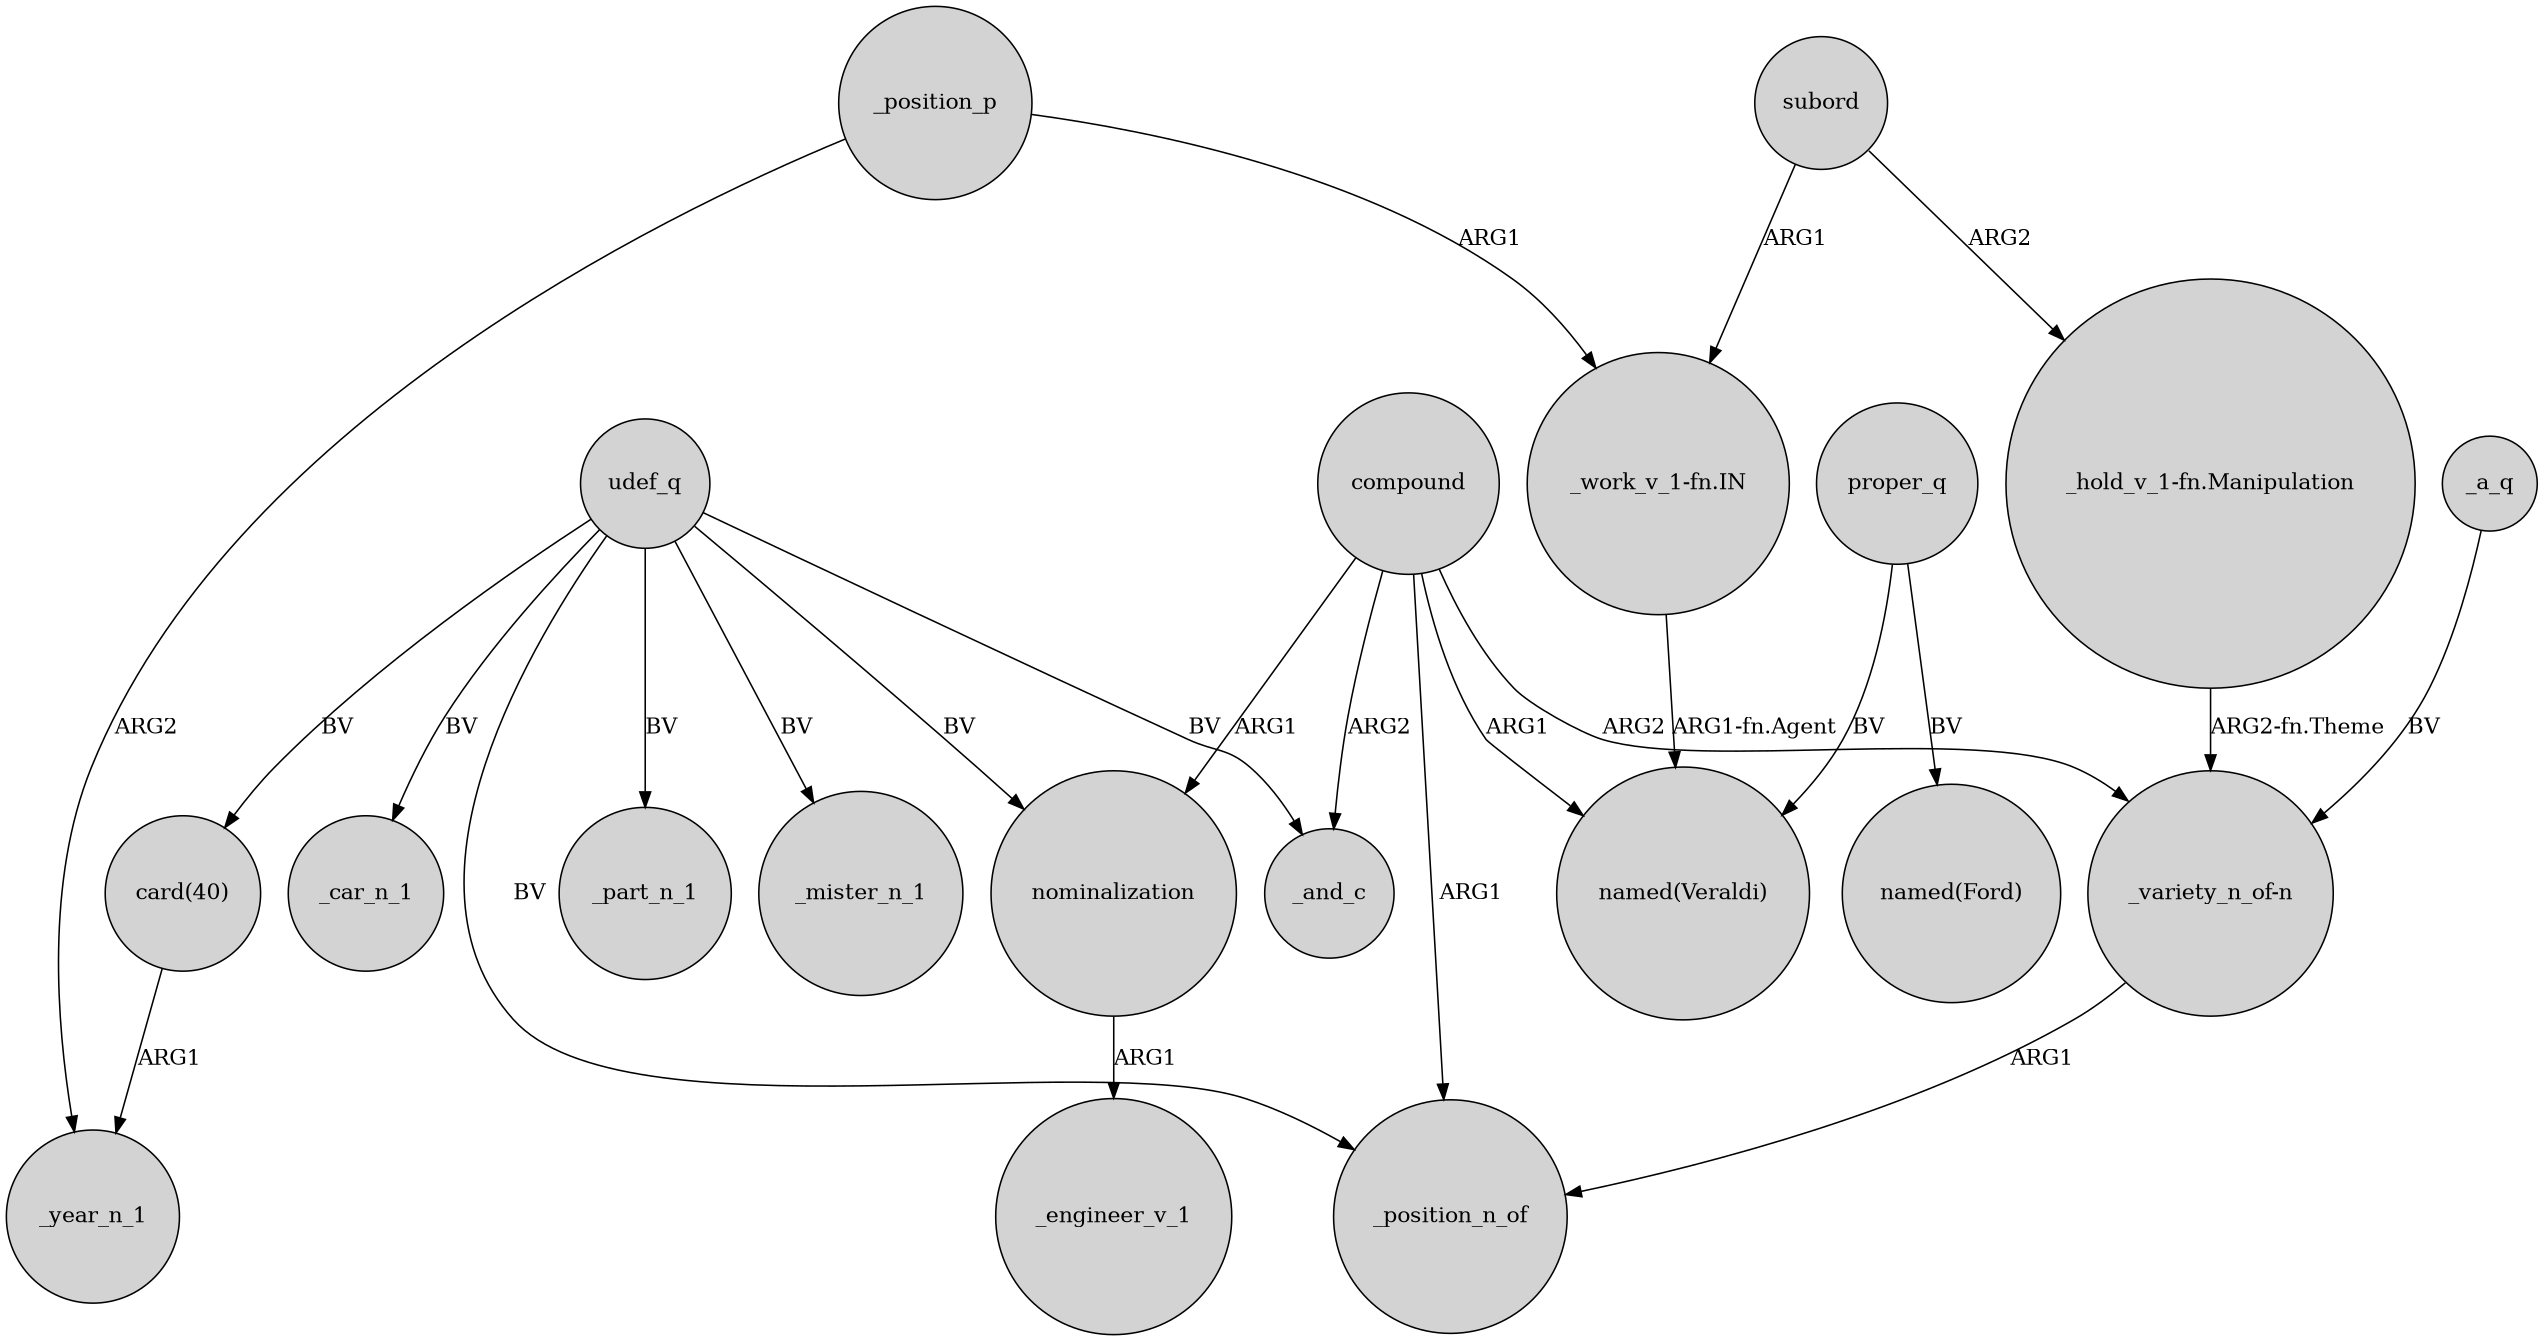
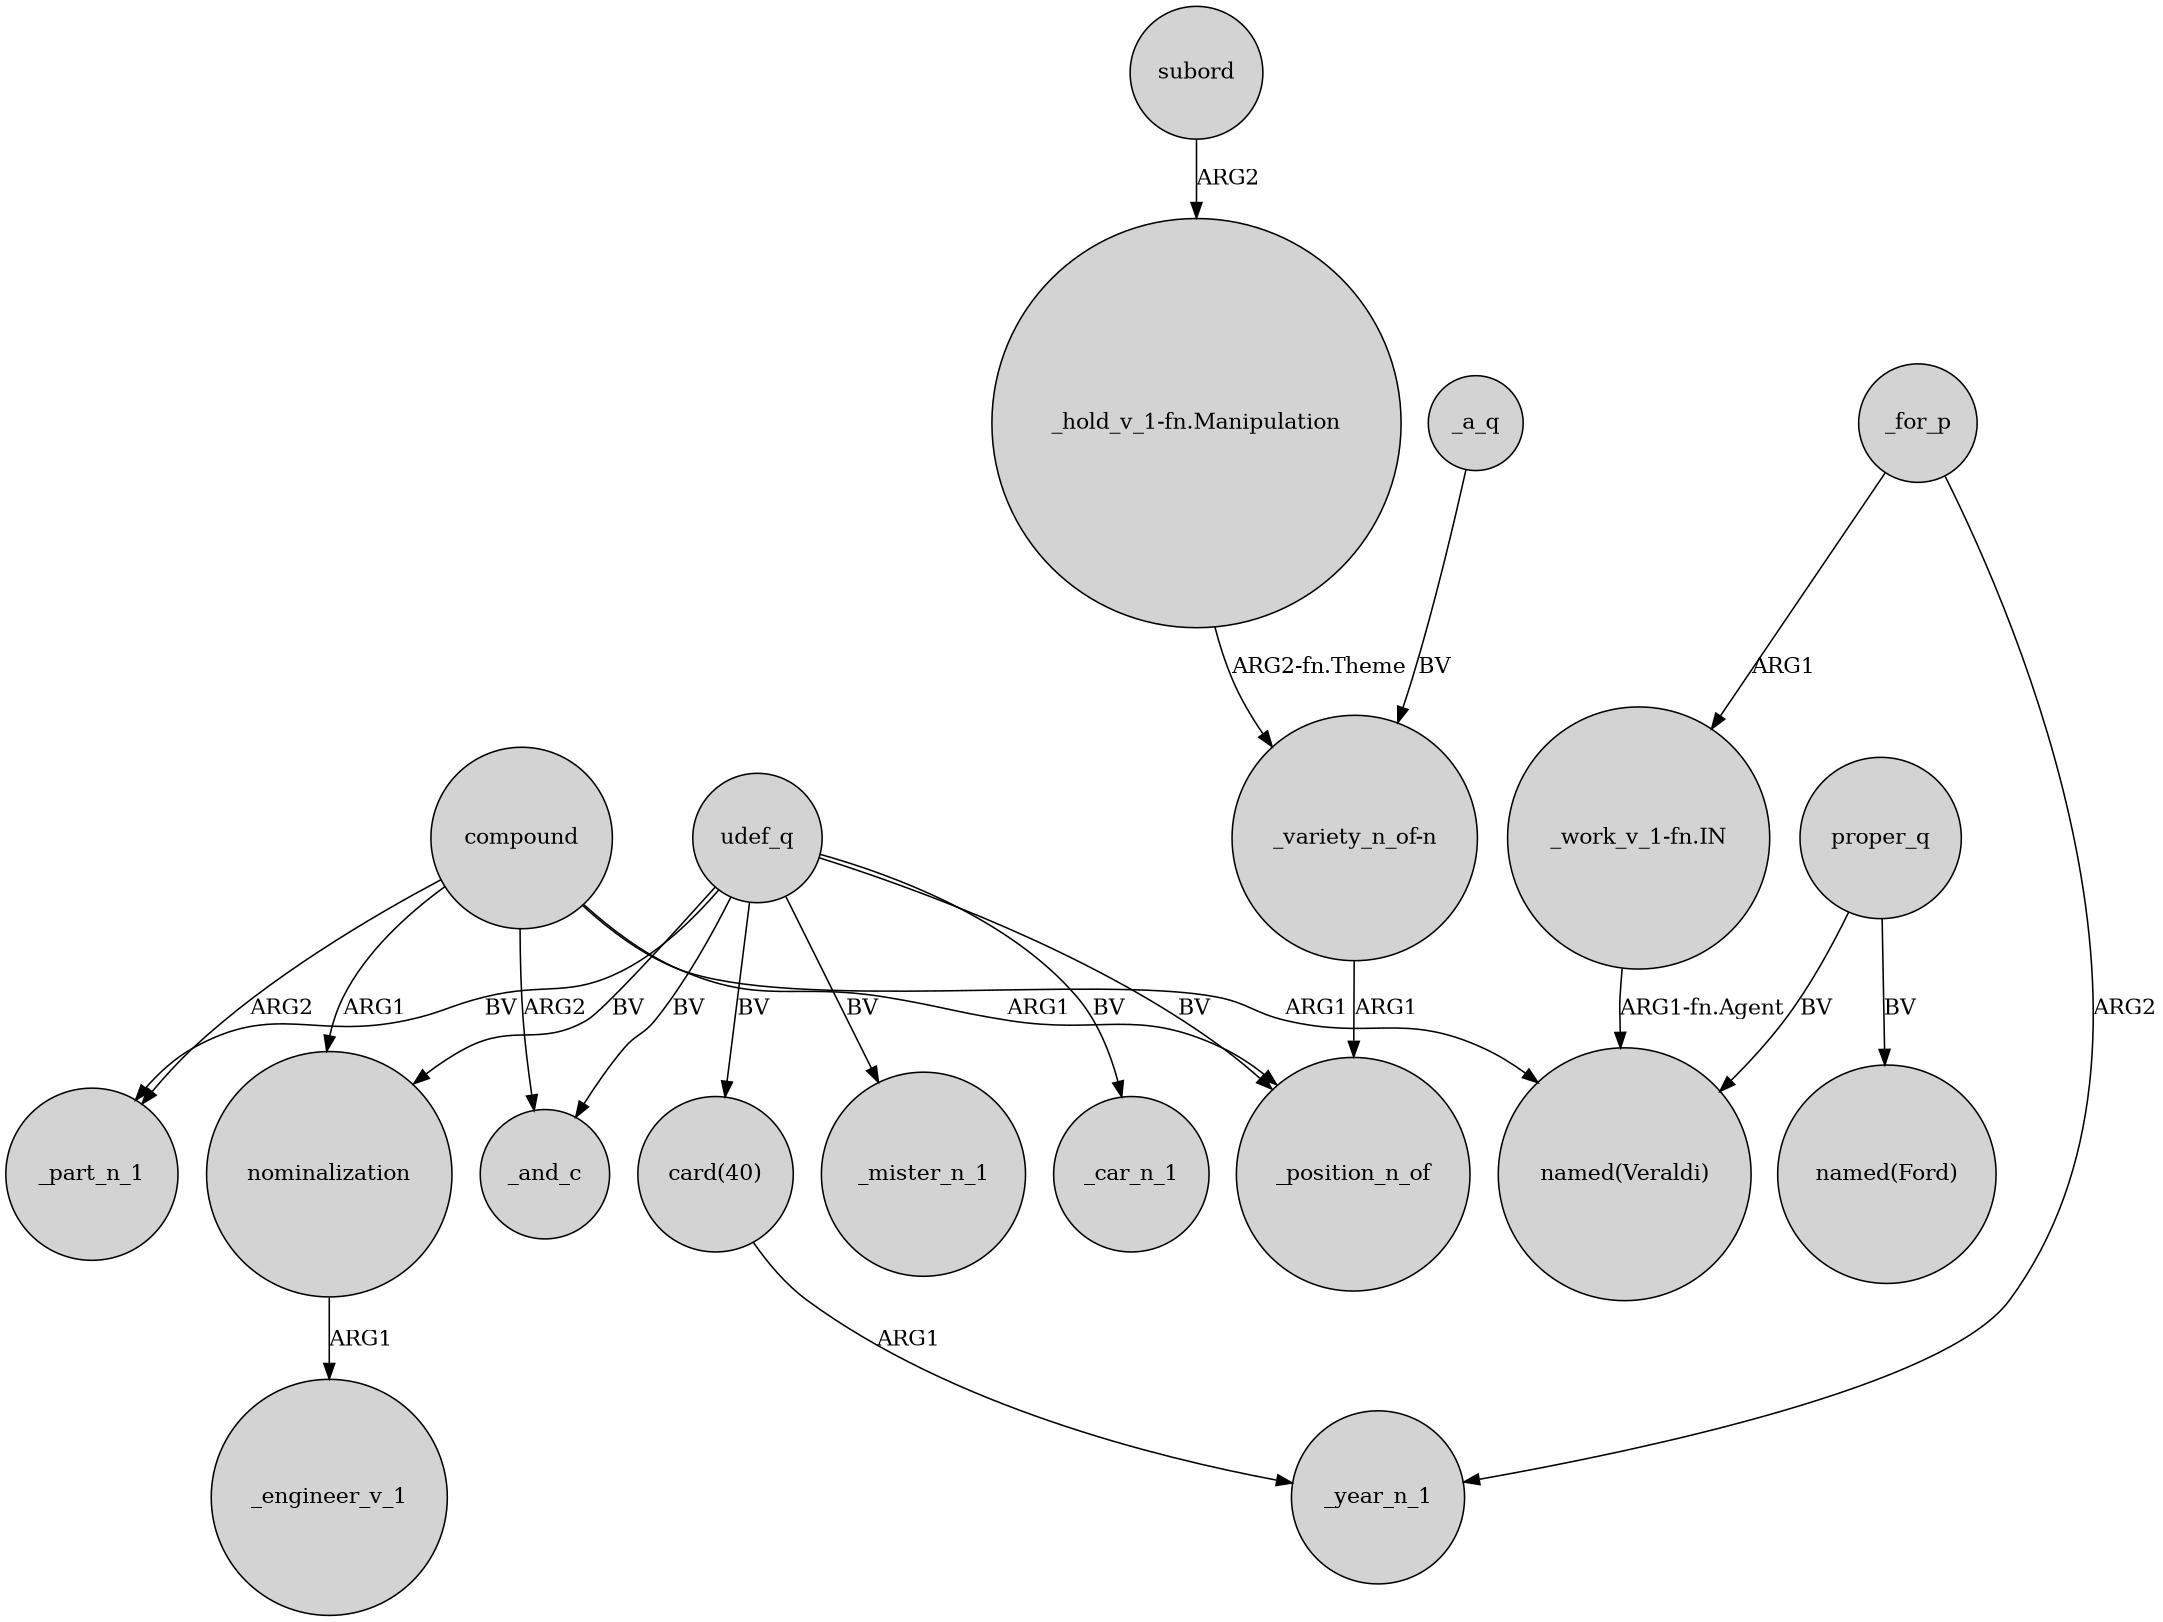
(935, 103) -> (1918, 423)
(1756, 256) -> none
(1741, 751) -> (287, 973)
